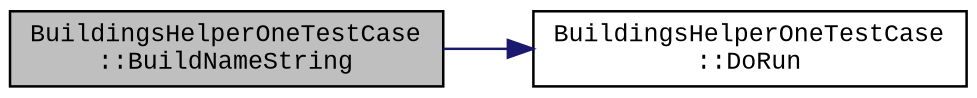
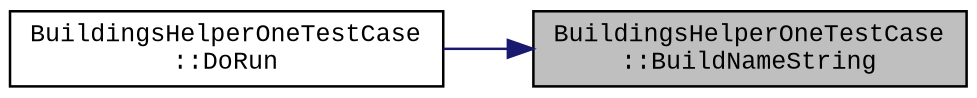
(476, 49) -> (476, 49)
